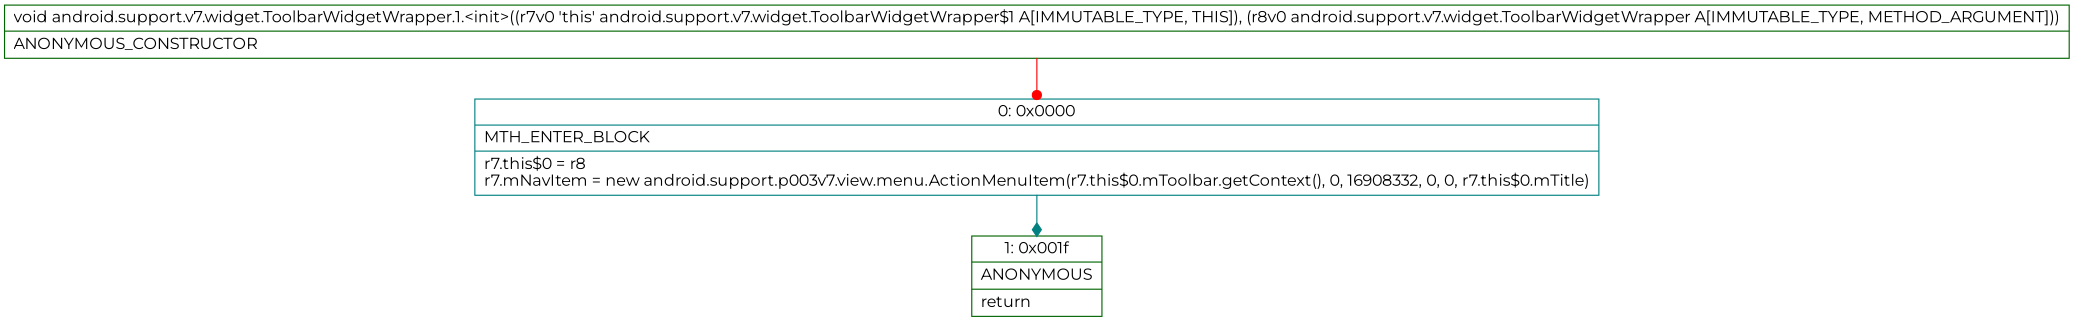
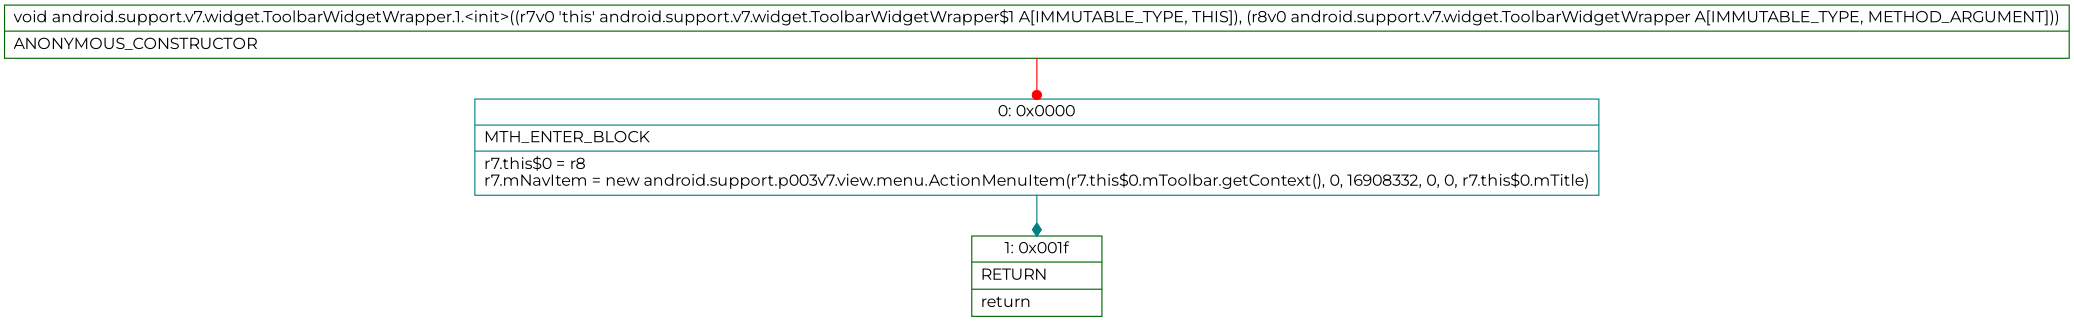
(1037, 275) -> (1014, 275)
